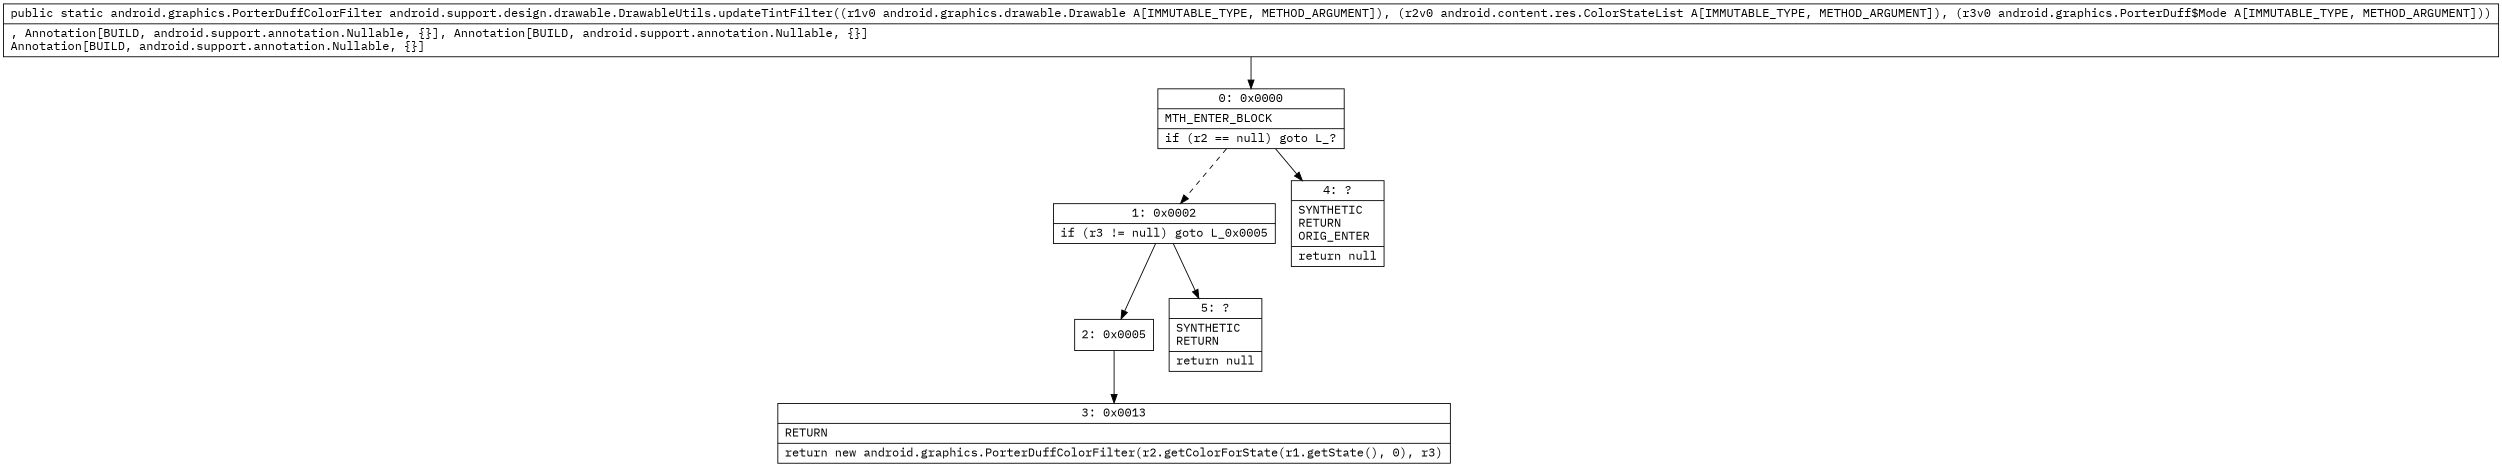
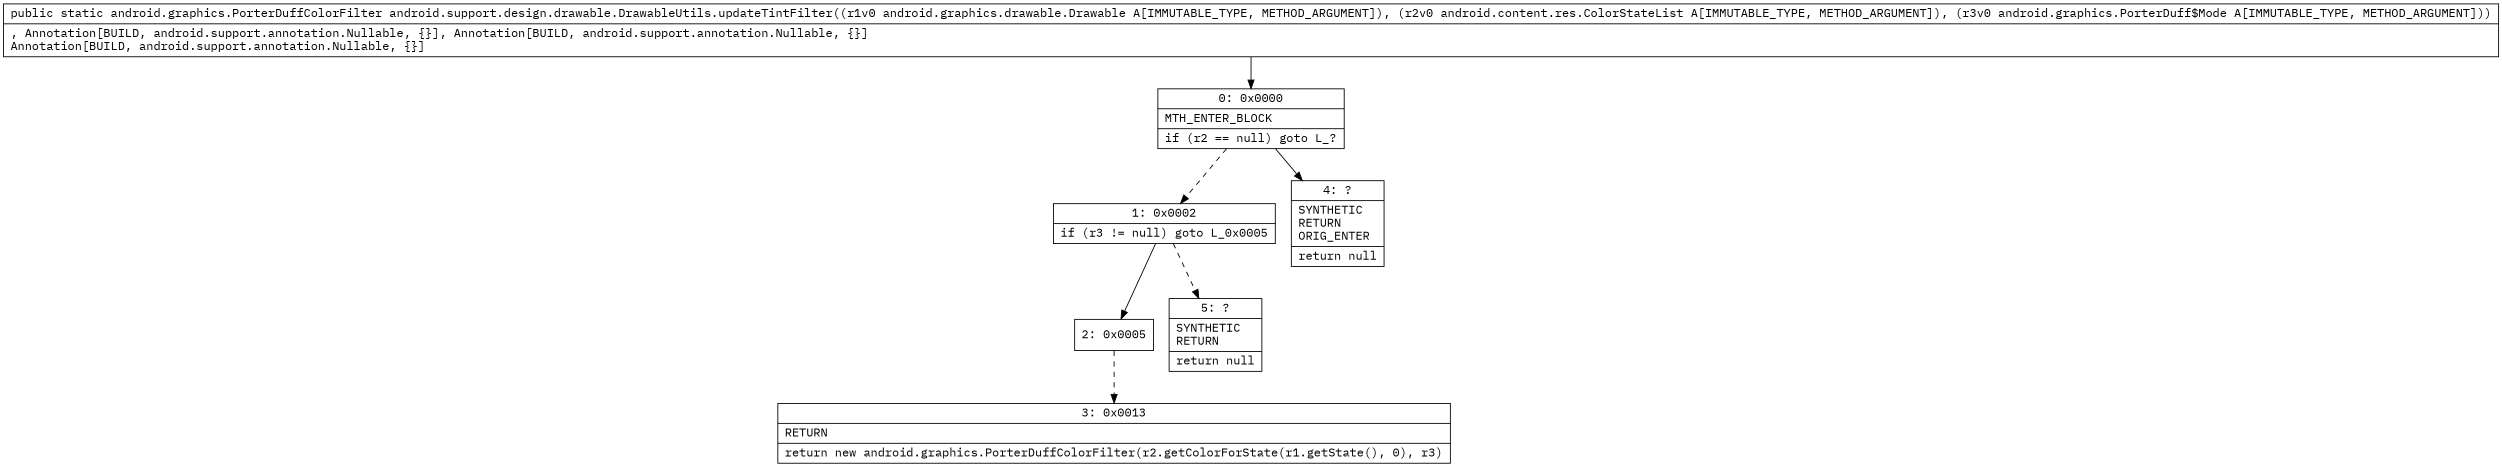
(1184, 267) -> (1184, 267)
(1114, 373) -> (1114, 373)
